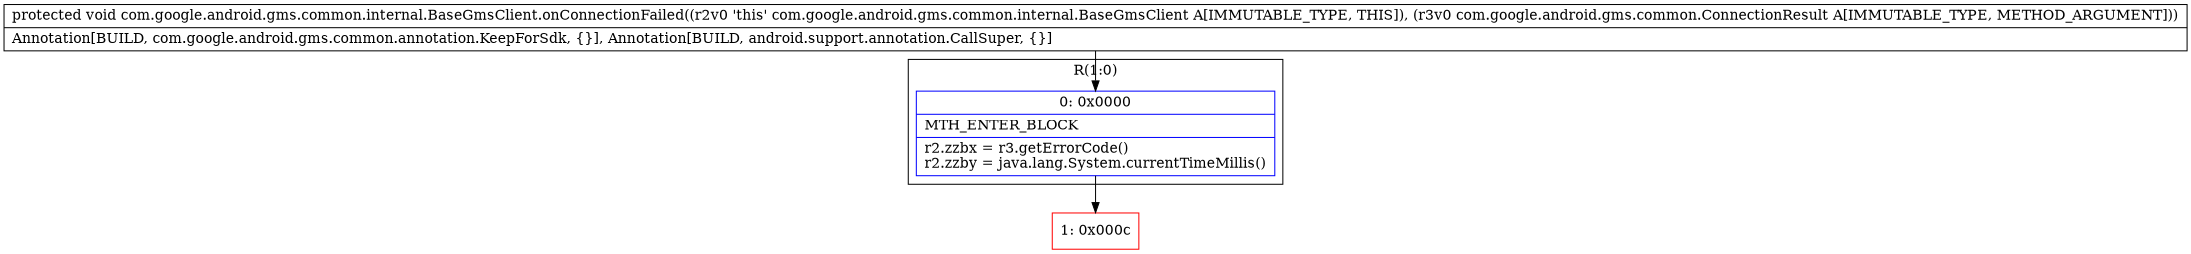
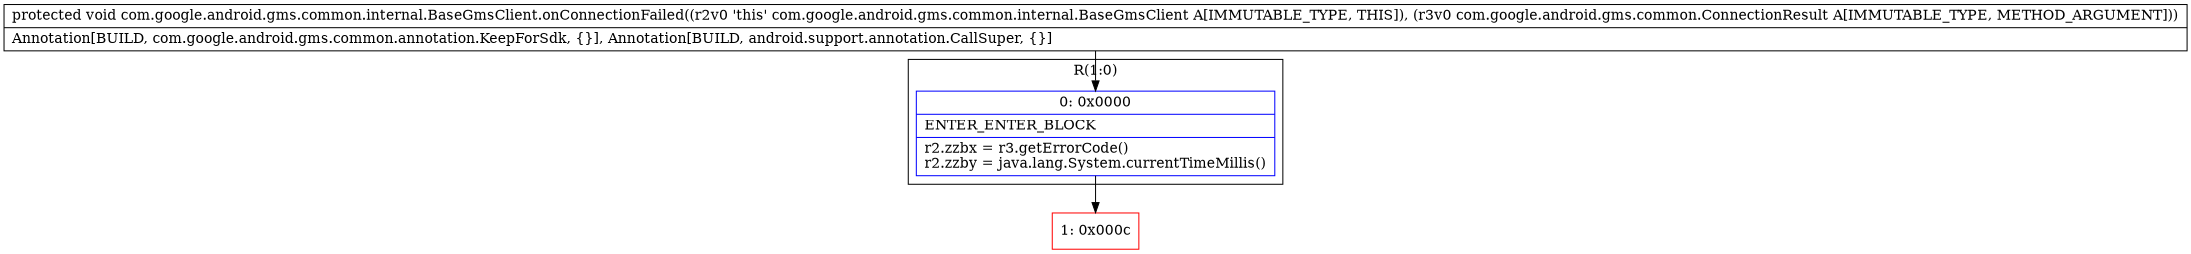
(1002, 125) -> (1010, 125)
